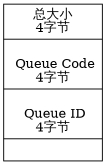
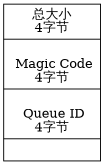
(53, 64) -> (52, 64)
